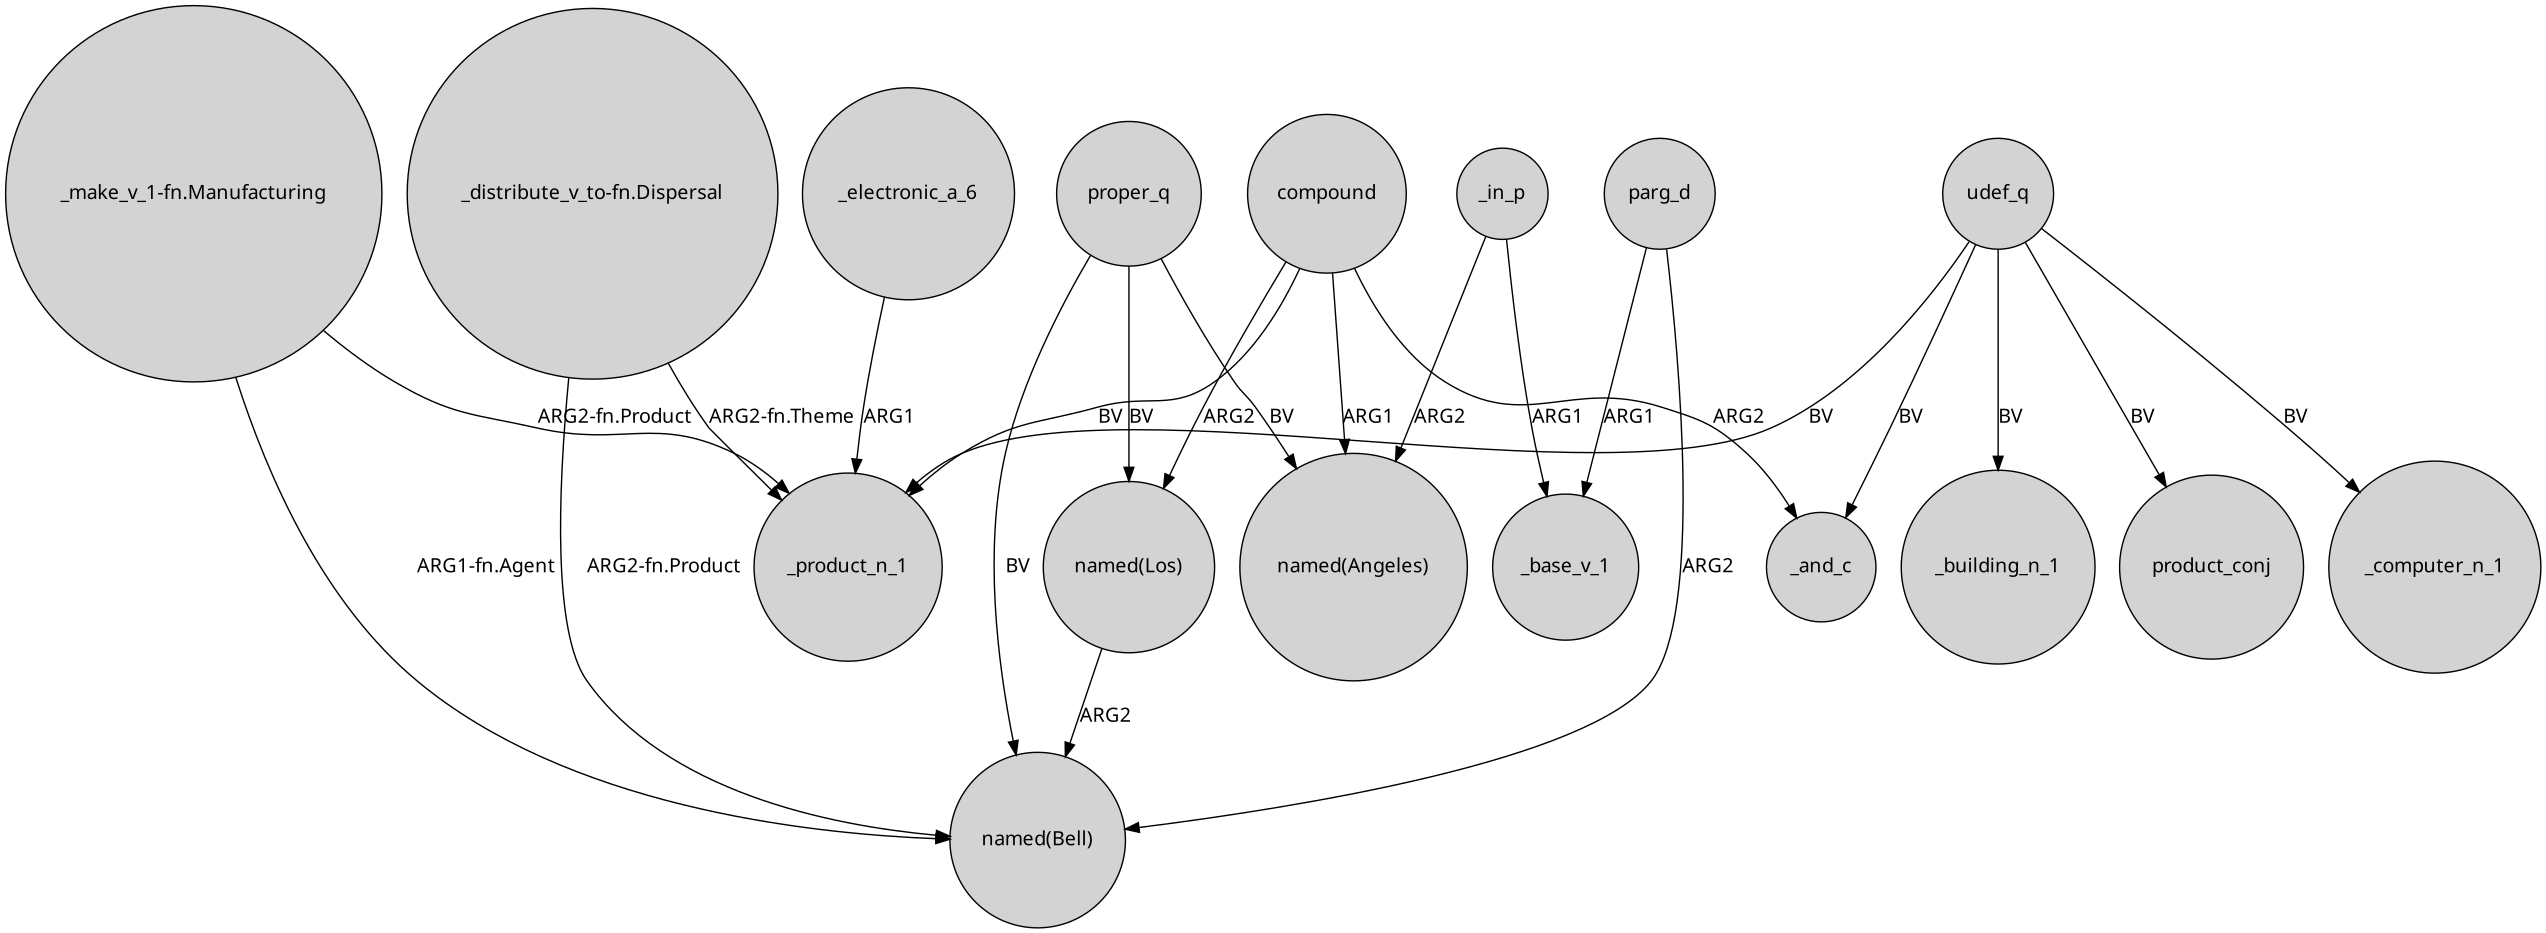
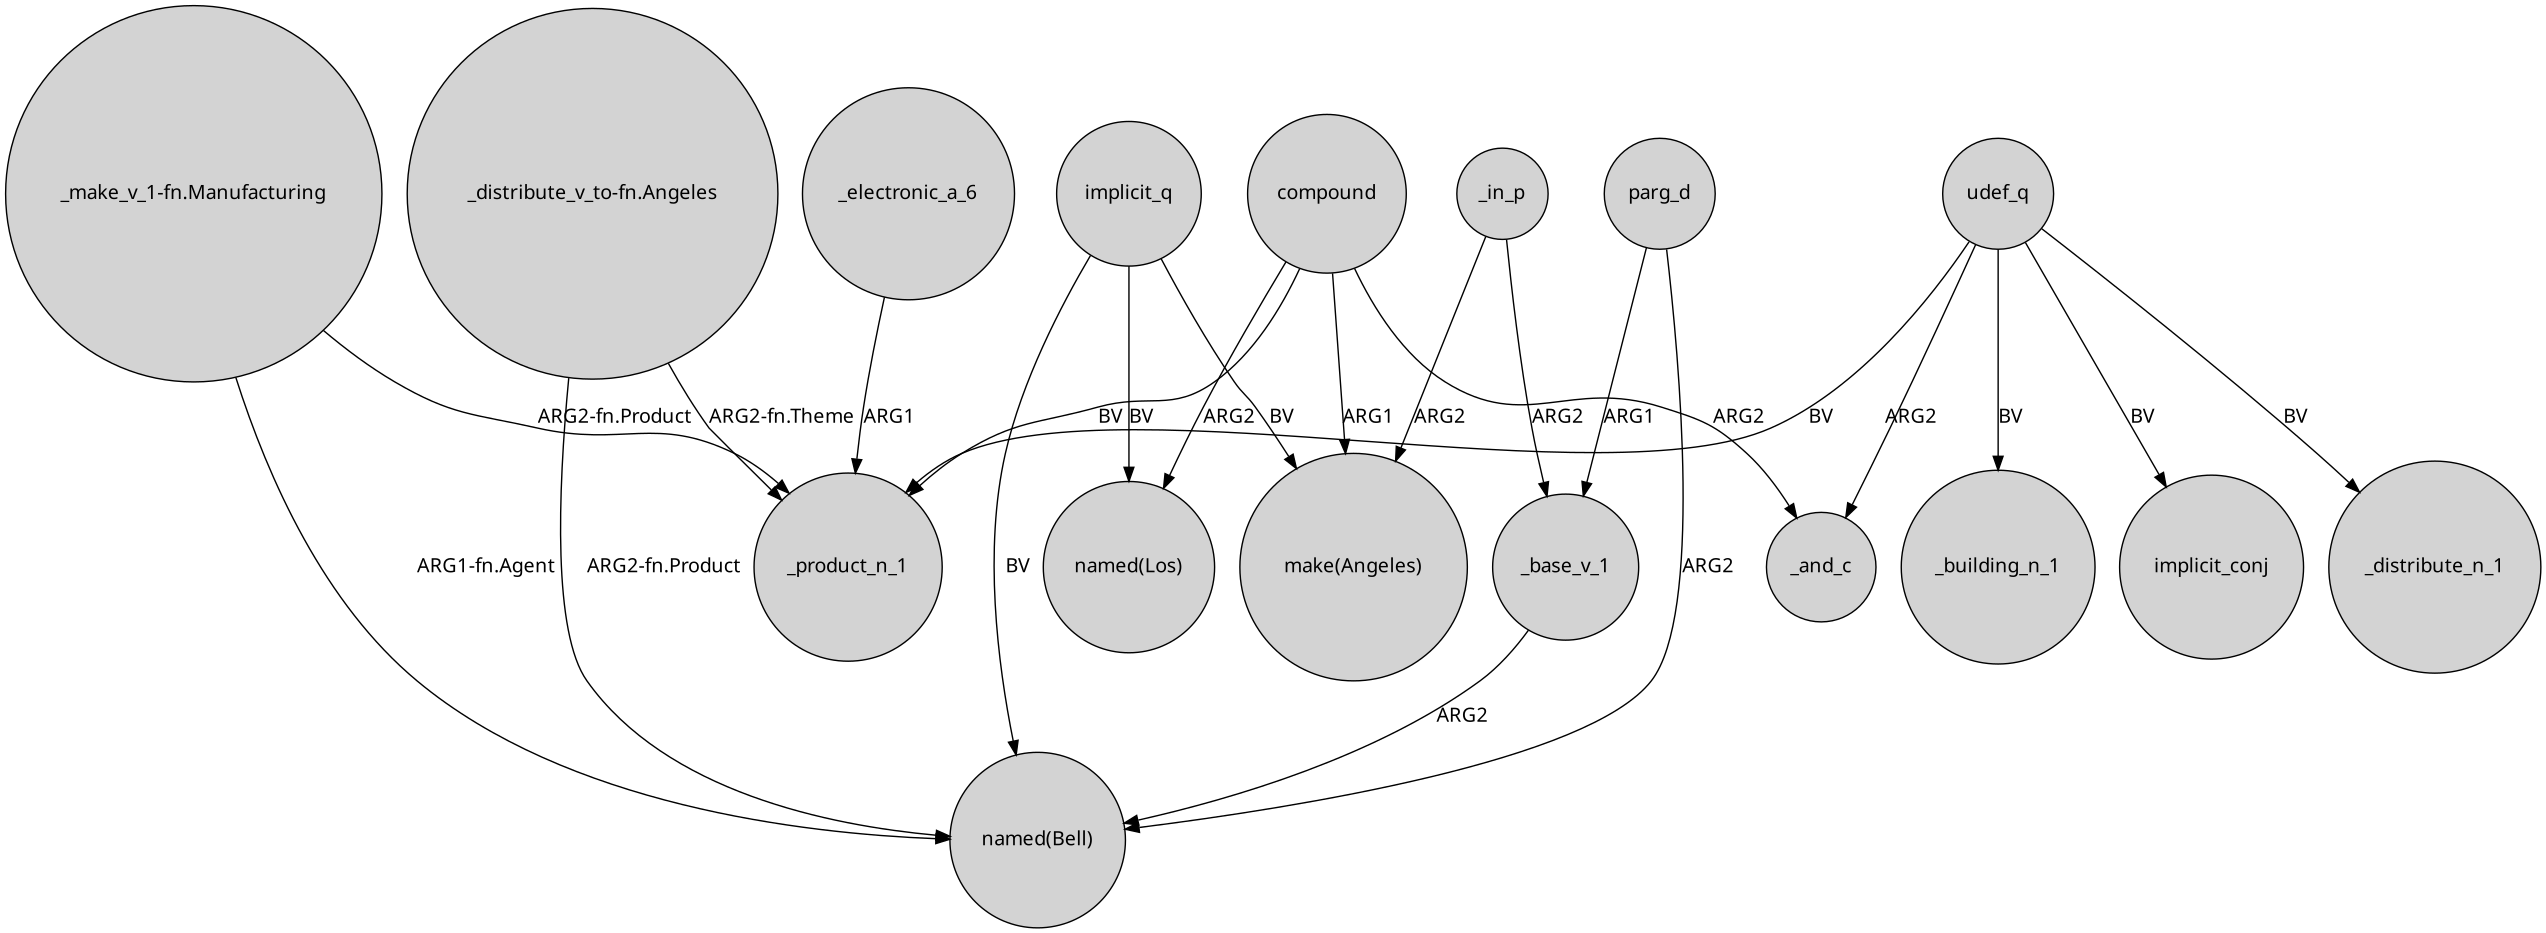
(593, 194) -> (593, 194)
(1129, 194) -> (1129, 194)
(1558, 418) -> (1558, 418)
(1911, 418) -> (1911, 418)
(1354, 567) -> (1354, 567)
(2212, 567) -> (2212, 567)
(2435, 567) -> (2435, 567)
(1086, 696) -> (1349, 754)
